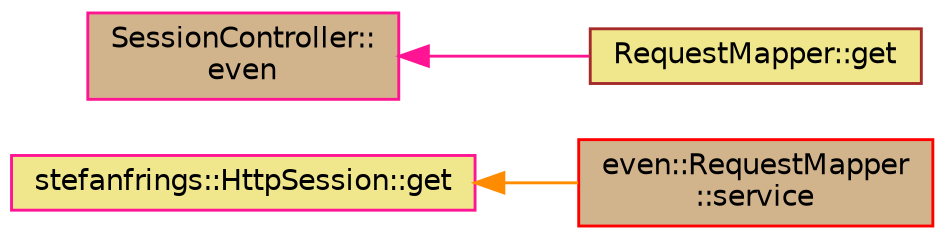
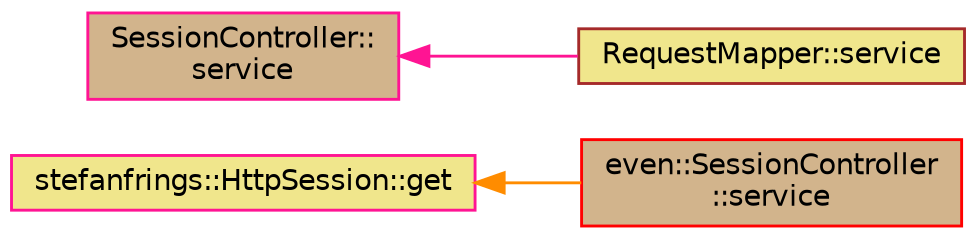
(243, 56) -> (243, 56)
(756, 56) -> (772, 56)
(756, 183) -> (772, 183)
